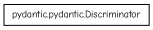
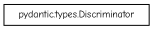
(77, 15) -> (77, 15)
